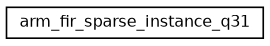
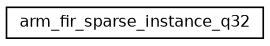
(135, 23) -> (135, 23)
